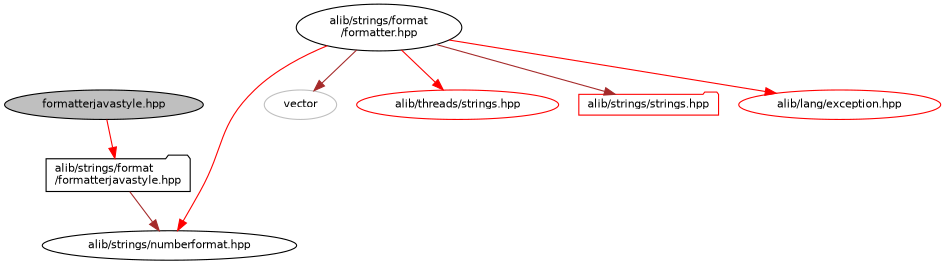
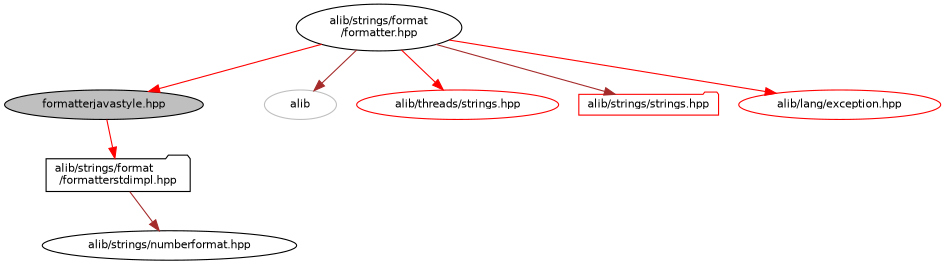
(300, 105) -> (300, 105)
(234, 115) -> (240, 66)
(118, 175) -> (118, 175)
